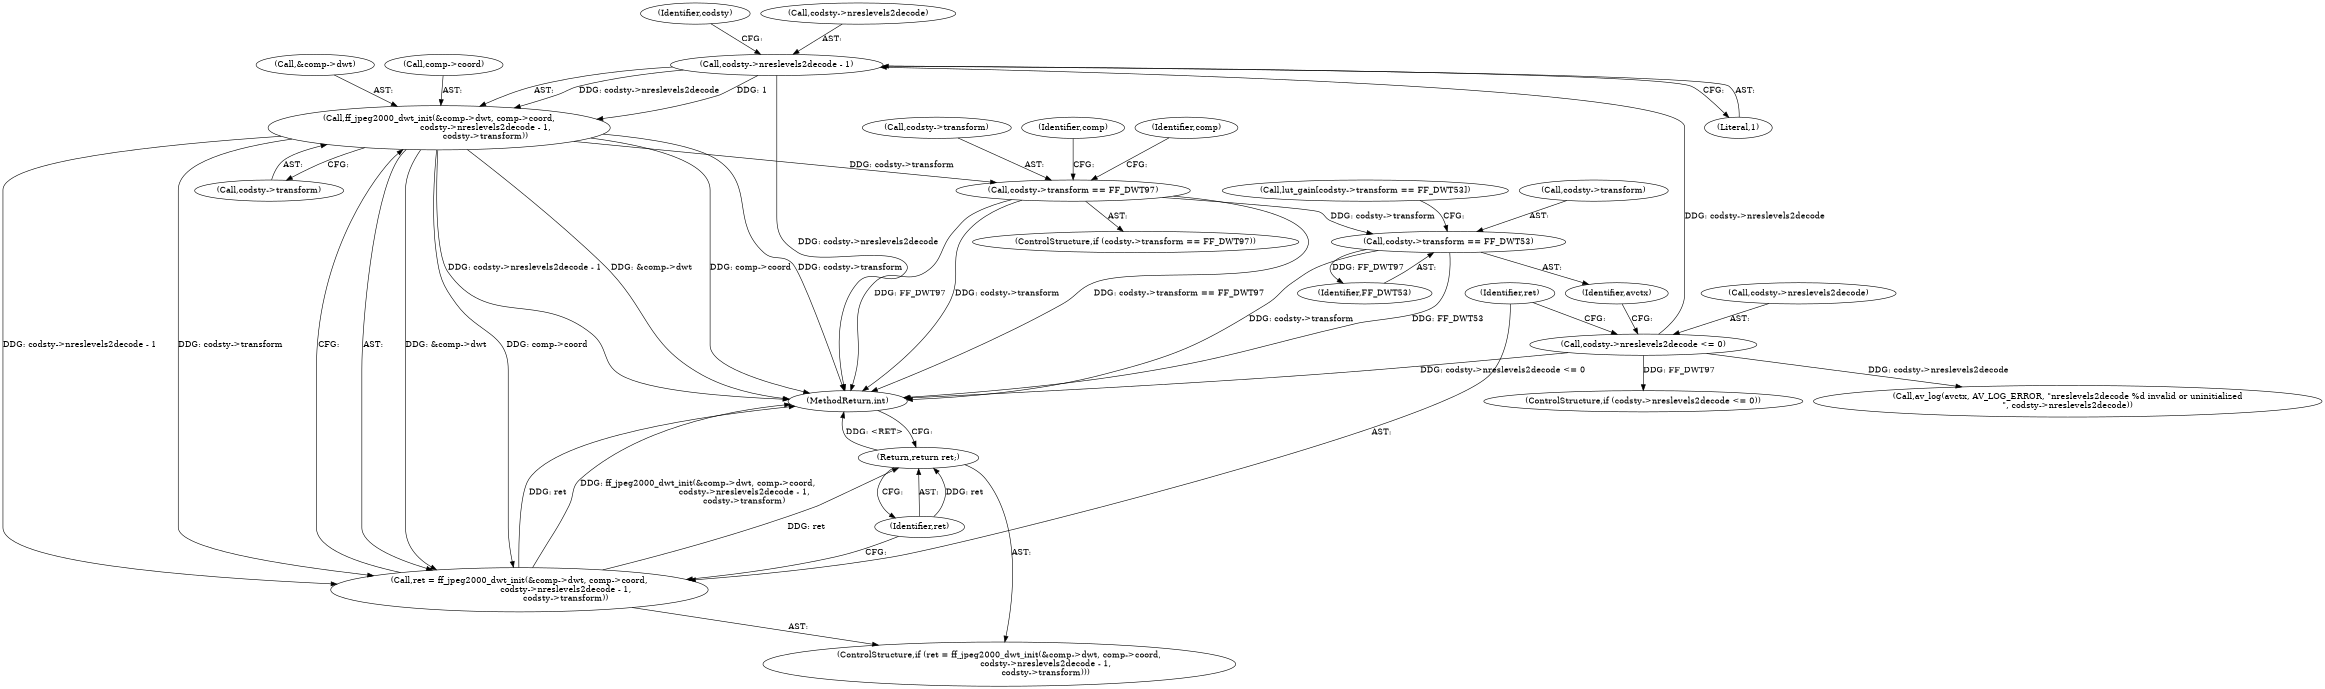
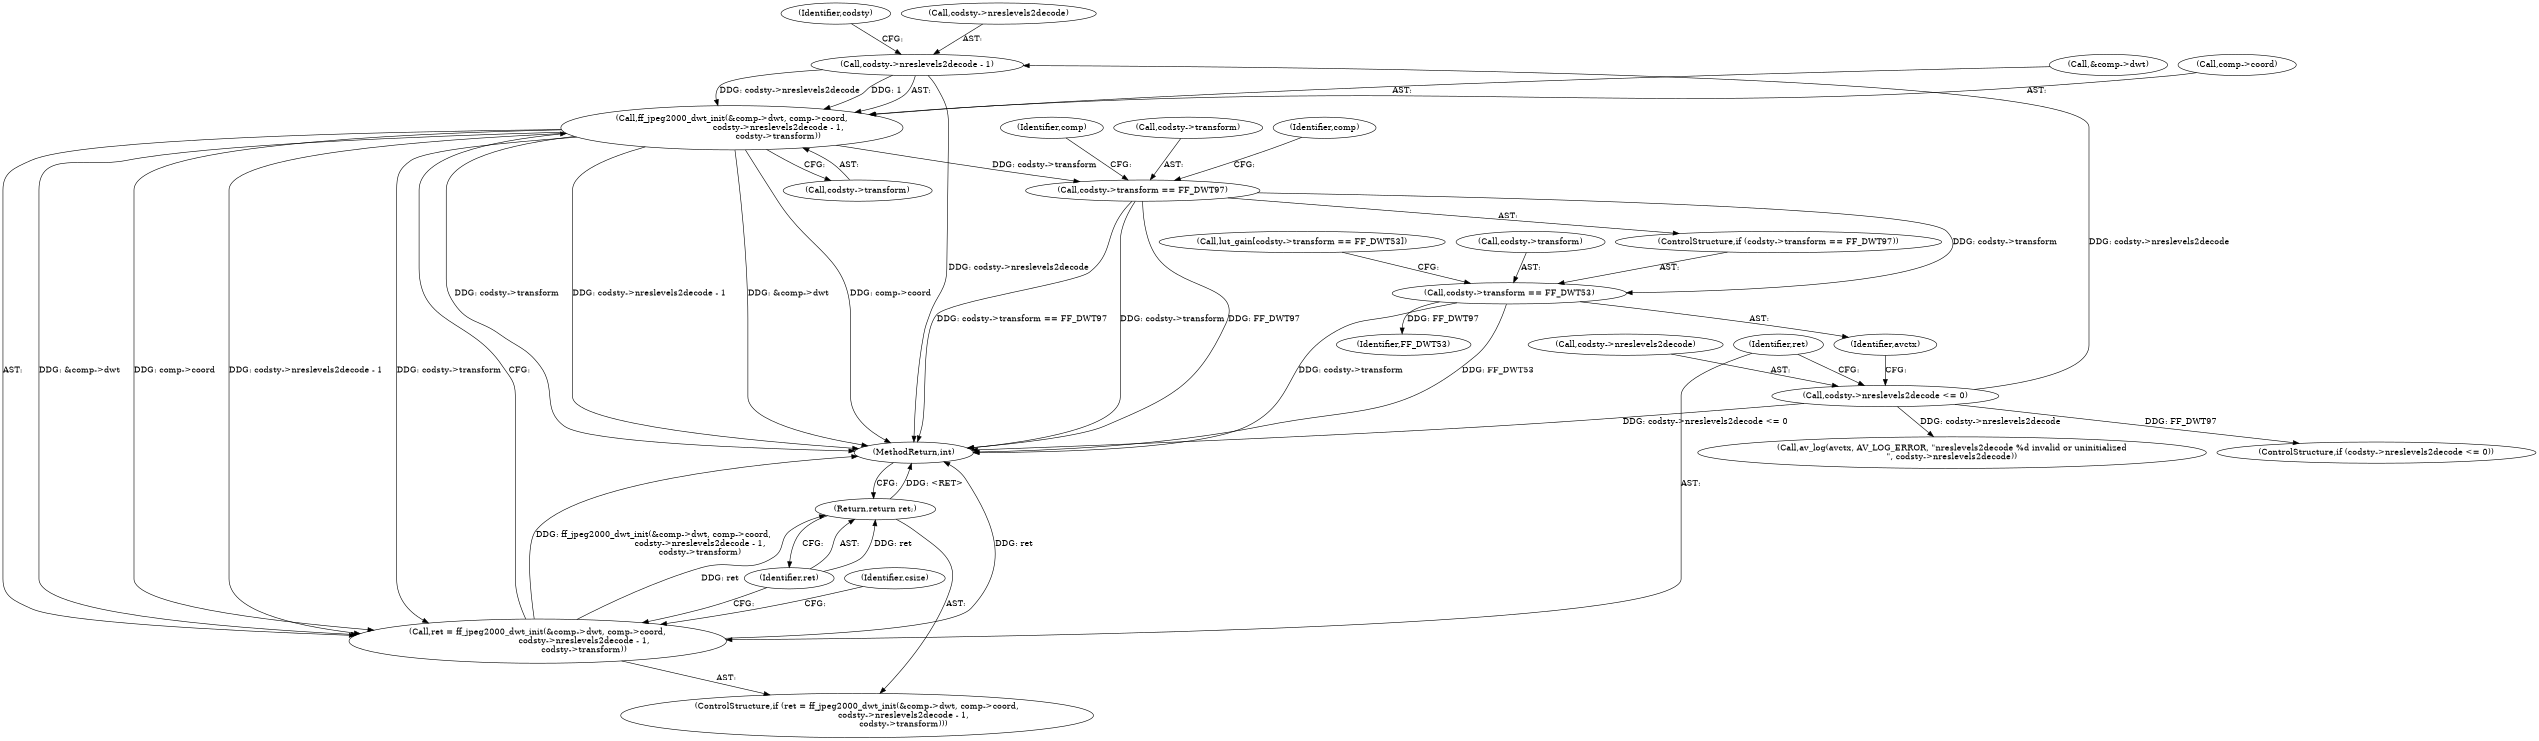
(1738, 128) -> none
(1407, 270) -> (1646, 267)
none -> (895, 578)
